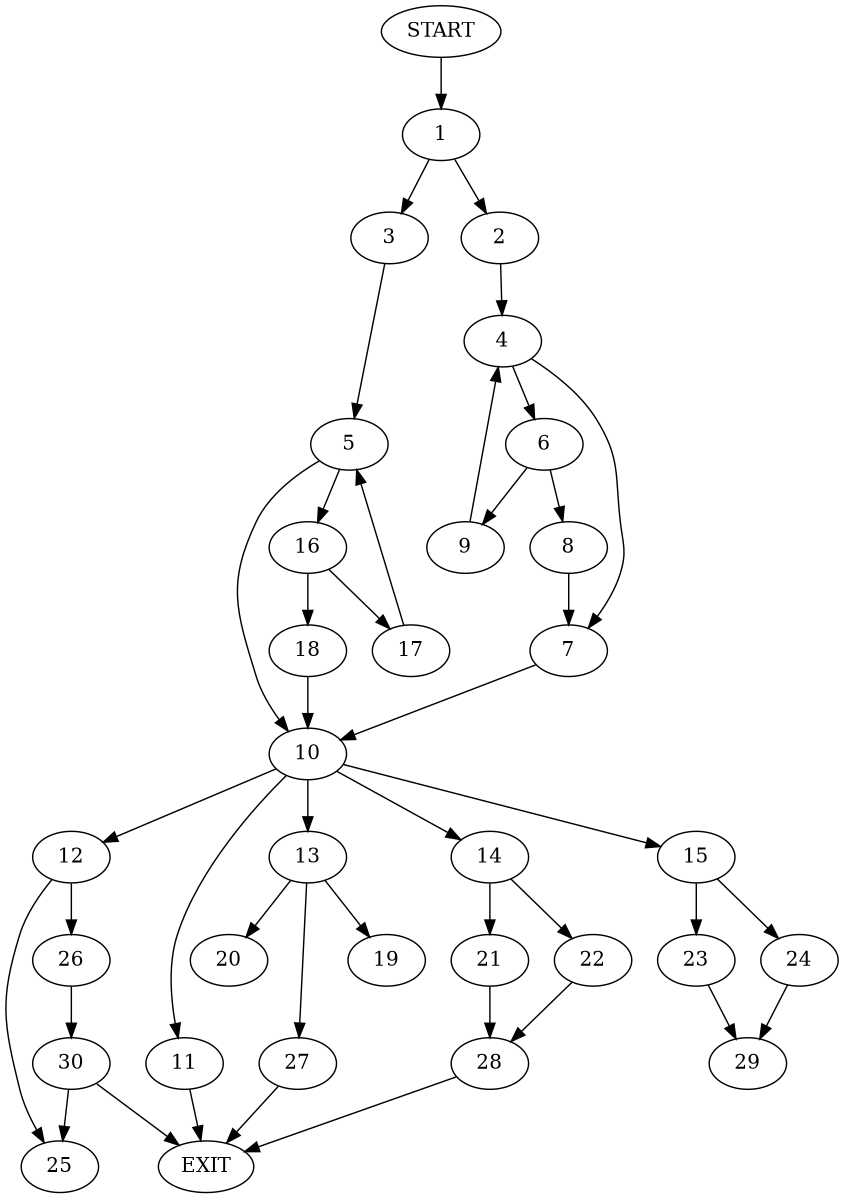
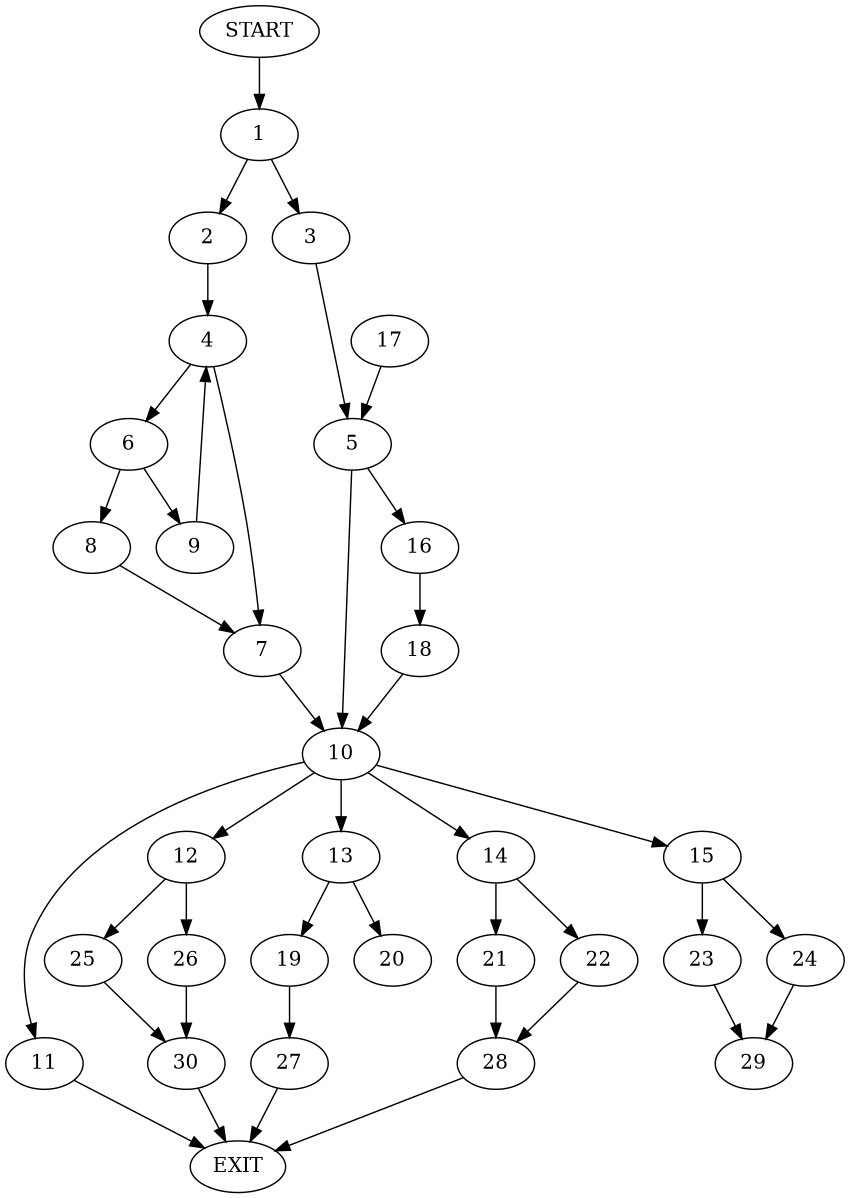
(354, 594) -> none
(303, 953) -> (290, 1005)
(66, 1108) -> (129, 1007)
